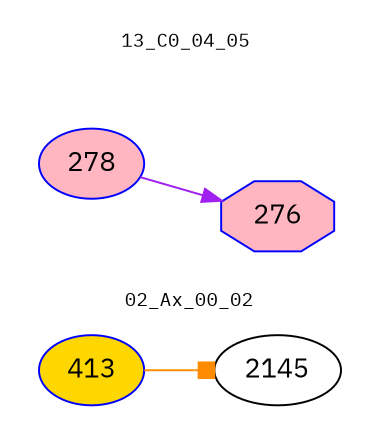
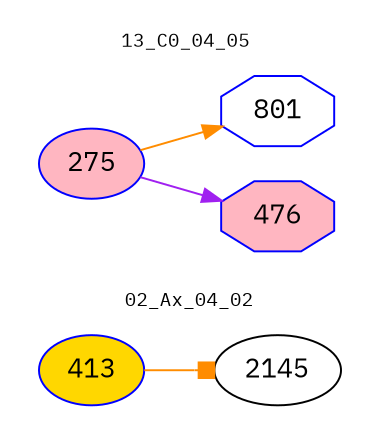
none -> (278, 111)
(92, 164) -> (92, 164)
(278, 216) -> (278, 216)
(190, 301) -> (190, 301)
